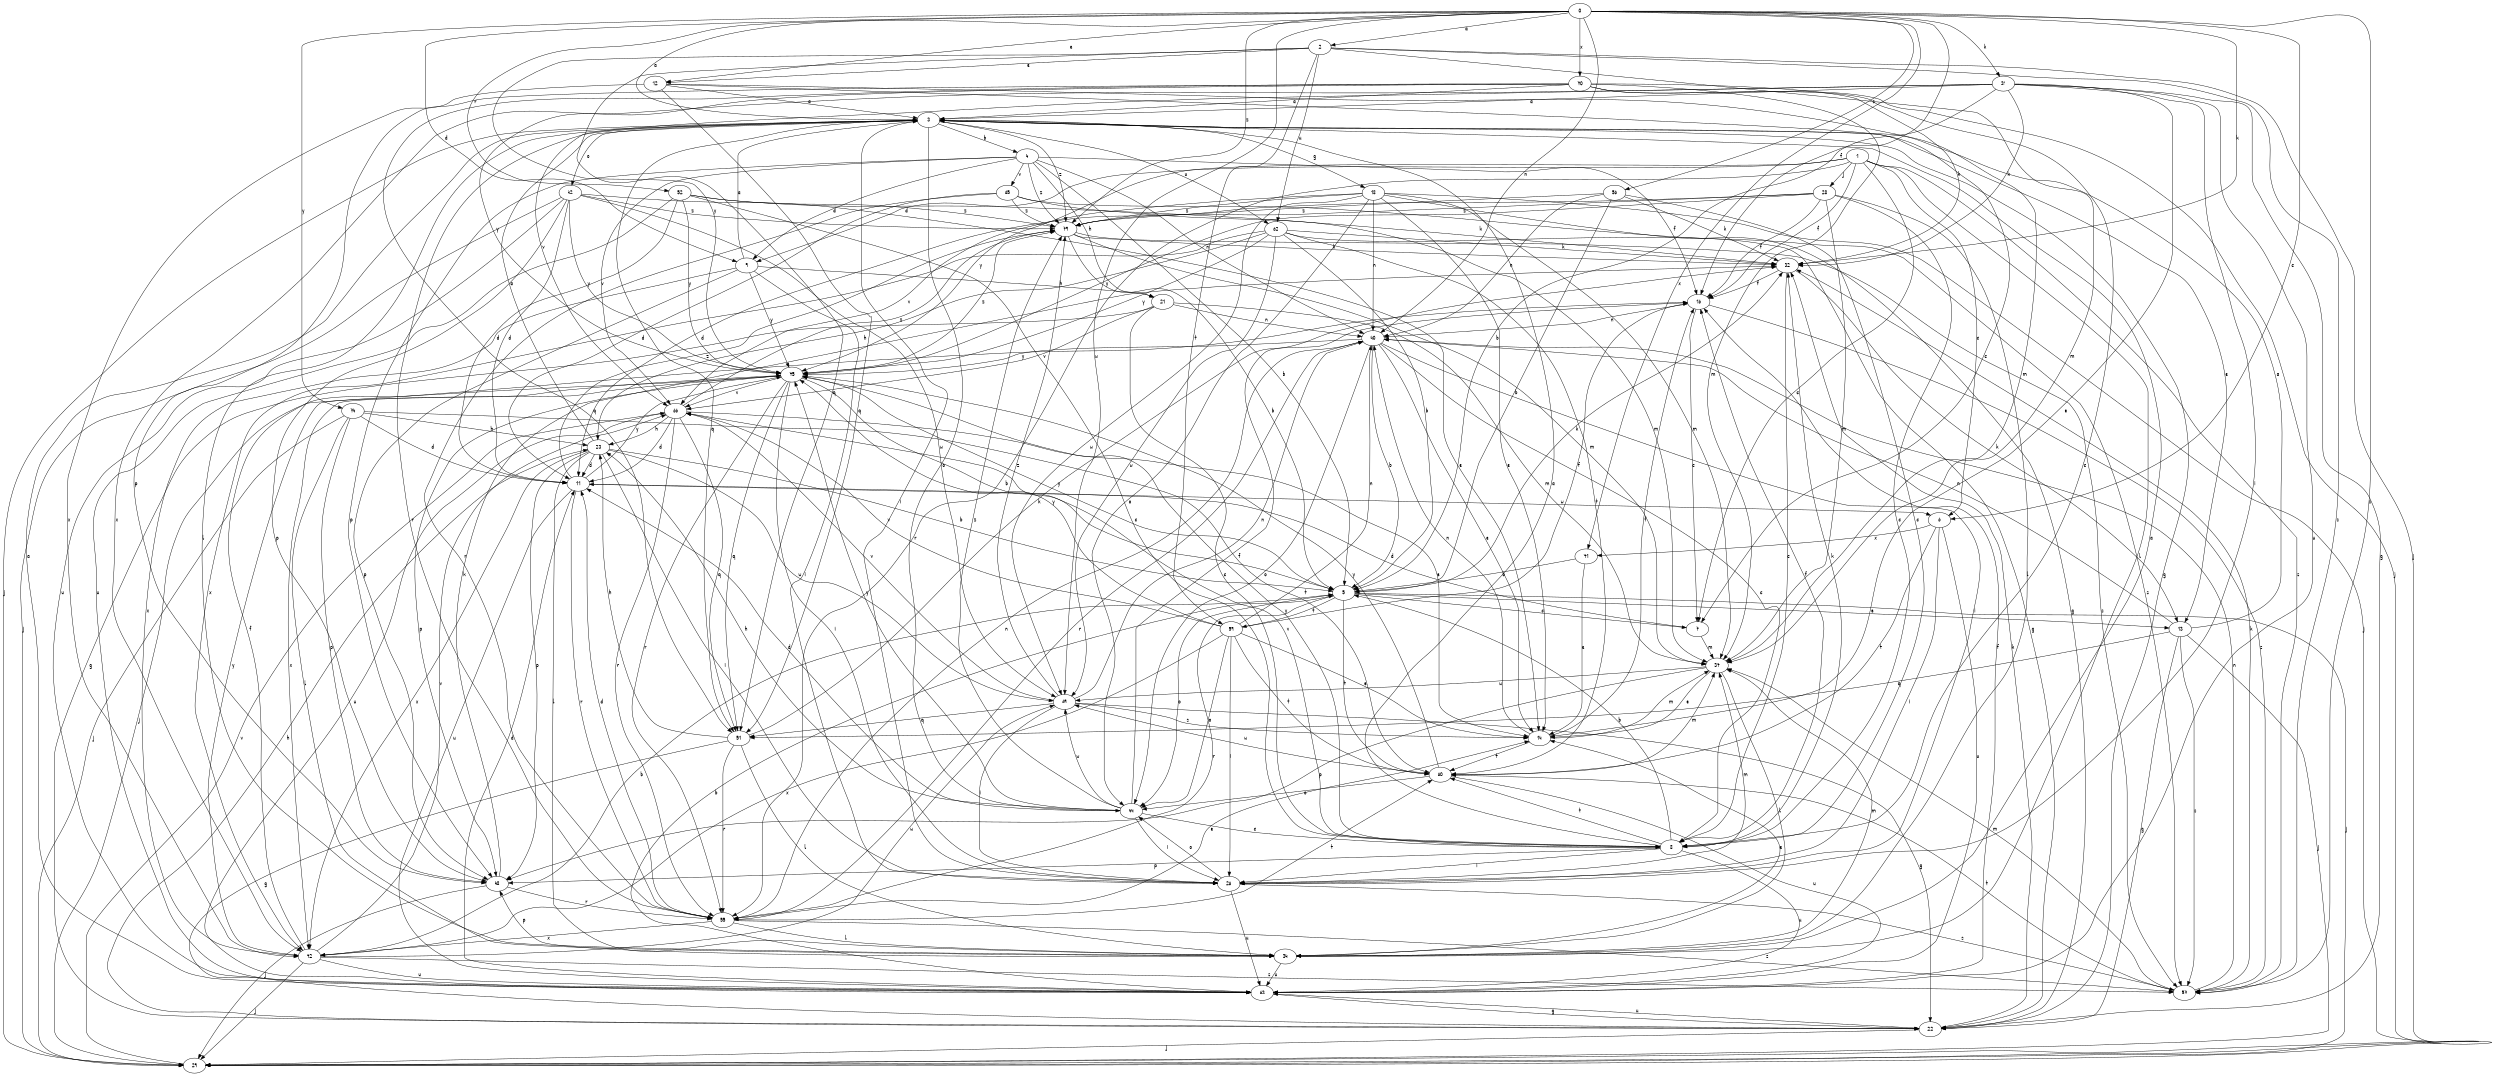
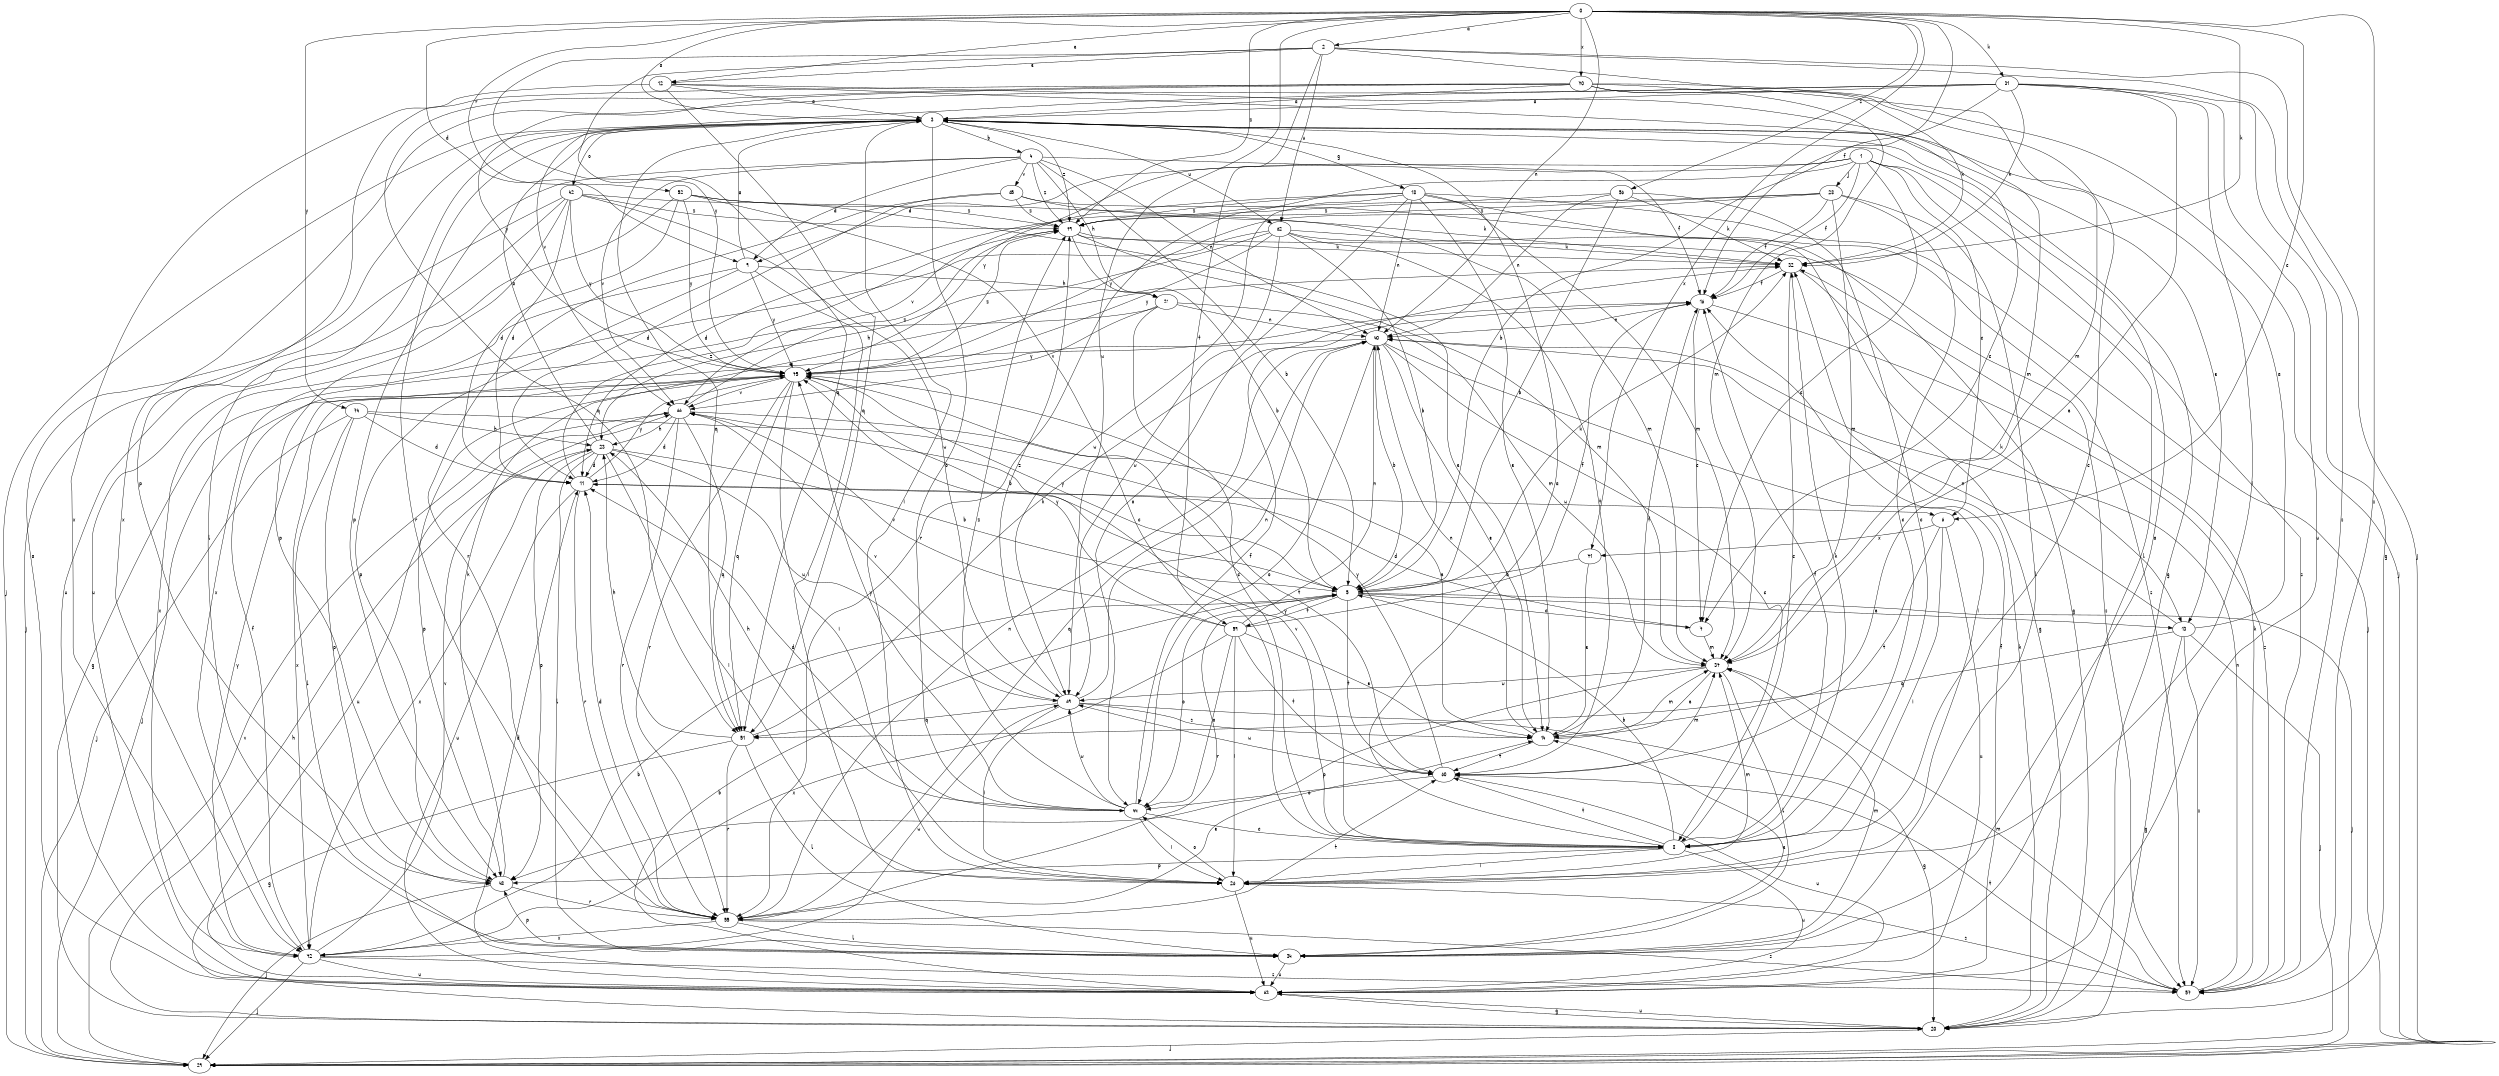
(1080, 629) -> (1070, 629)
(1930, 1029) -> (1933, 1029)
